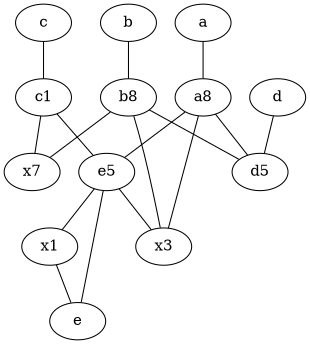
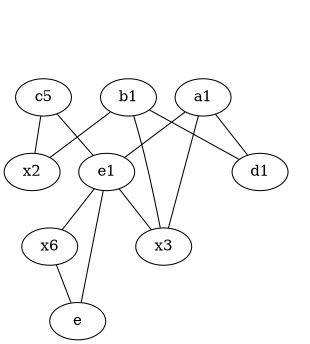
(44, 23) -> none
(128, 23) -> none
(203, 23) -> none
(44, 97) -> (44, 97)
(128, 97) -> (128, 97)
(203, 97) -> (203, 97)
(278, 97) -> none
(32, 172) -> (32, 172)
(107, 172) -> (107, 172)
(260, 172) -> (260, 172)
(50, 247) -> (50, 247)
